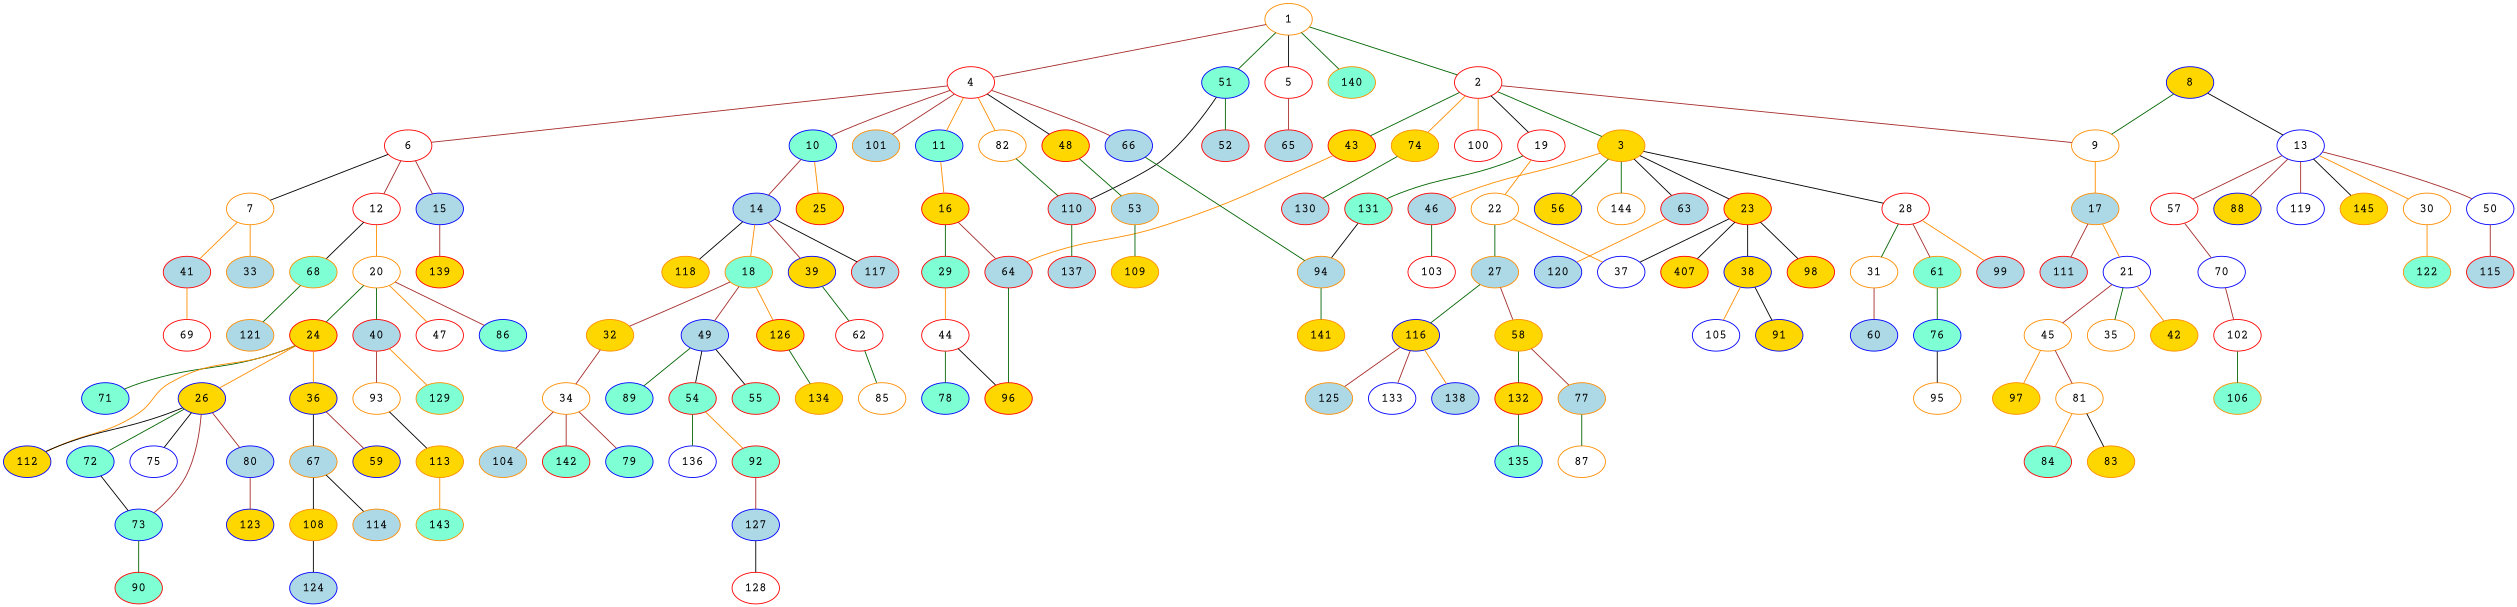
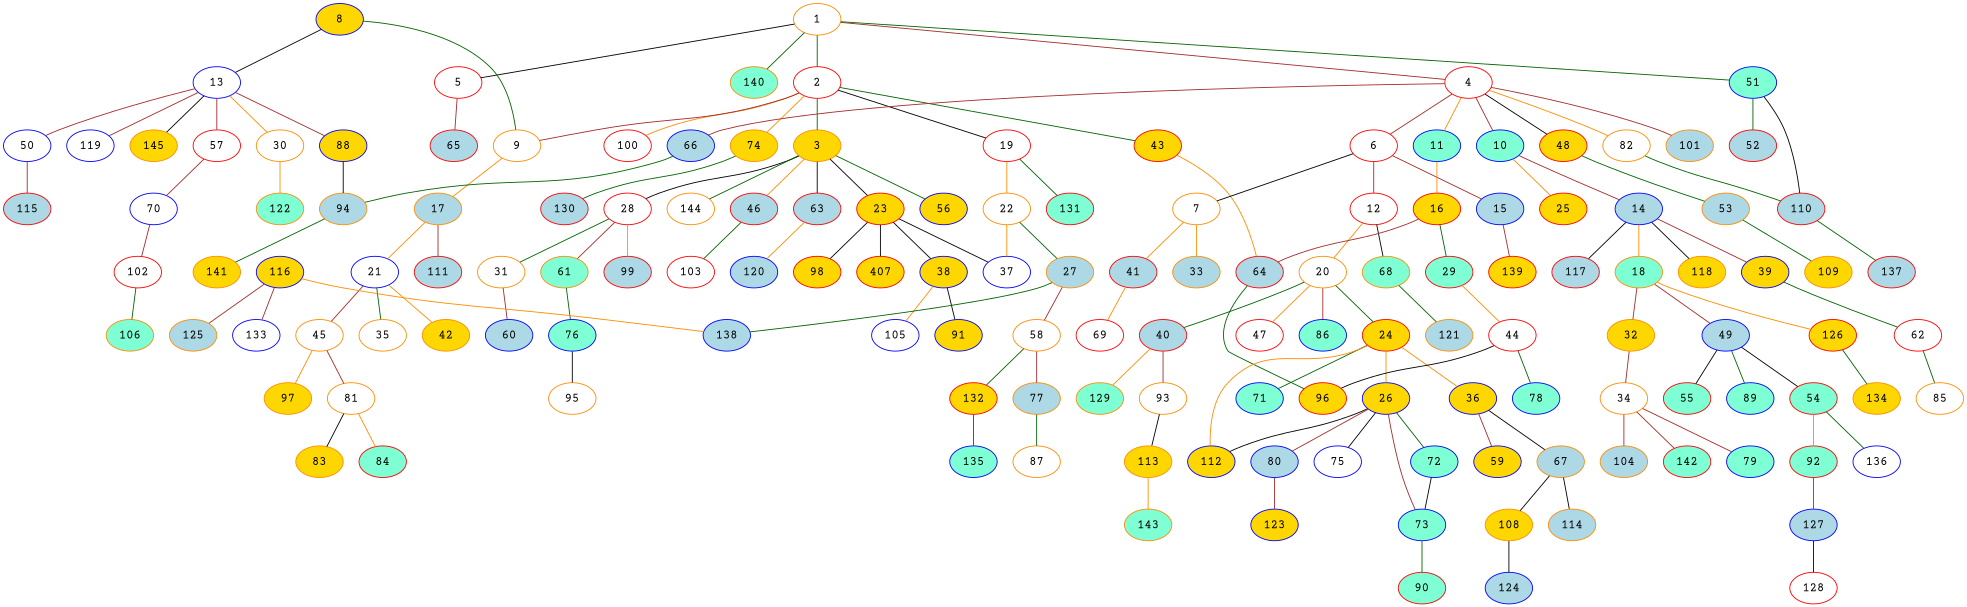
(1345, 241) -> (343, 177)
(1455, 304) -> (902, 313)
(1519, 335) -> (1037, 335)
